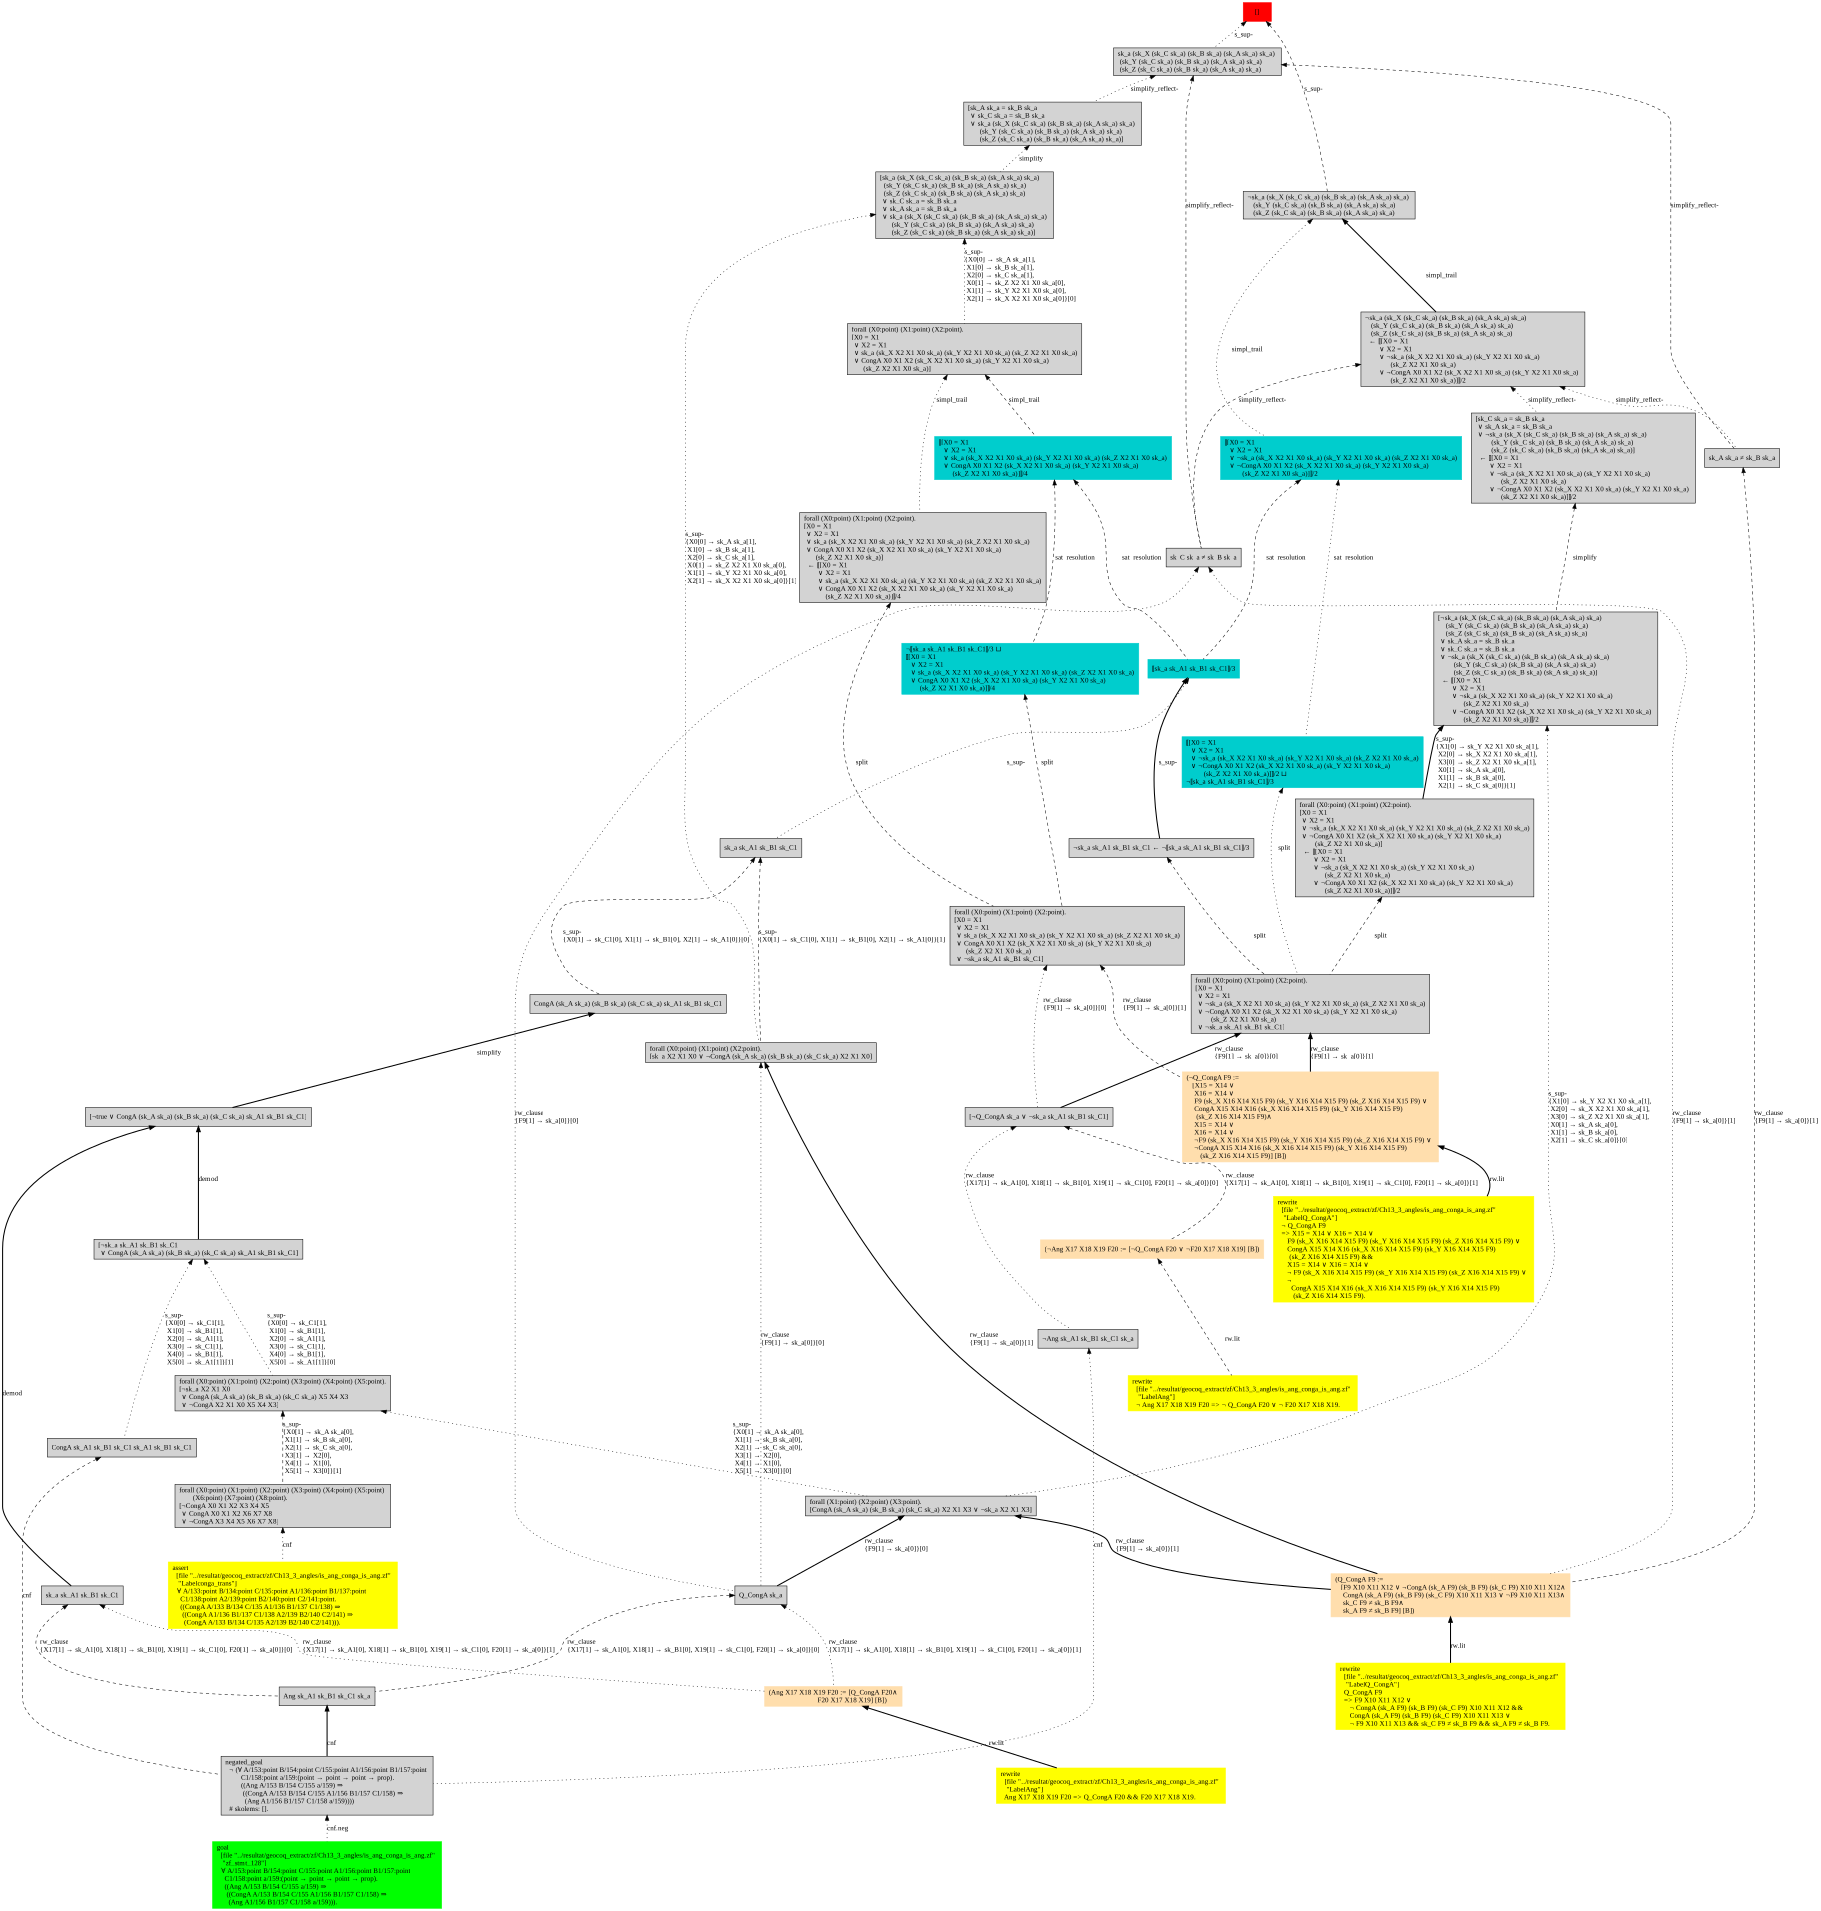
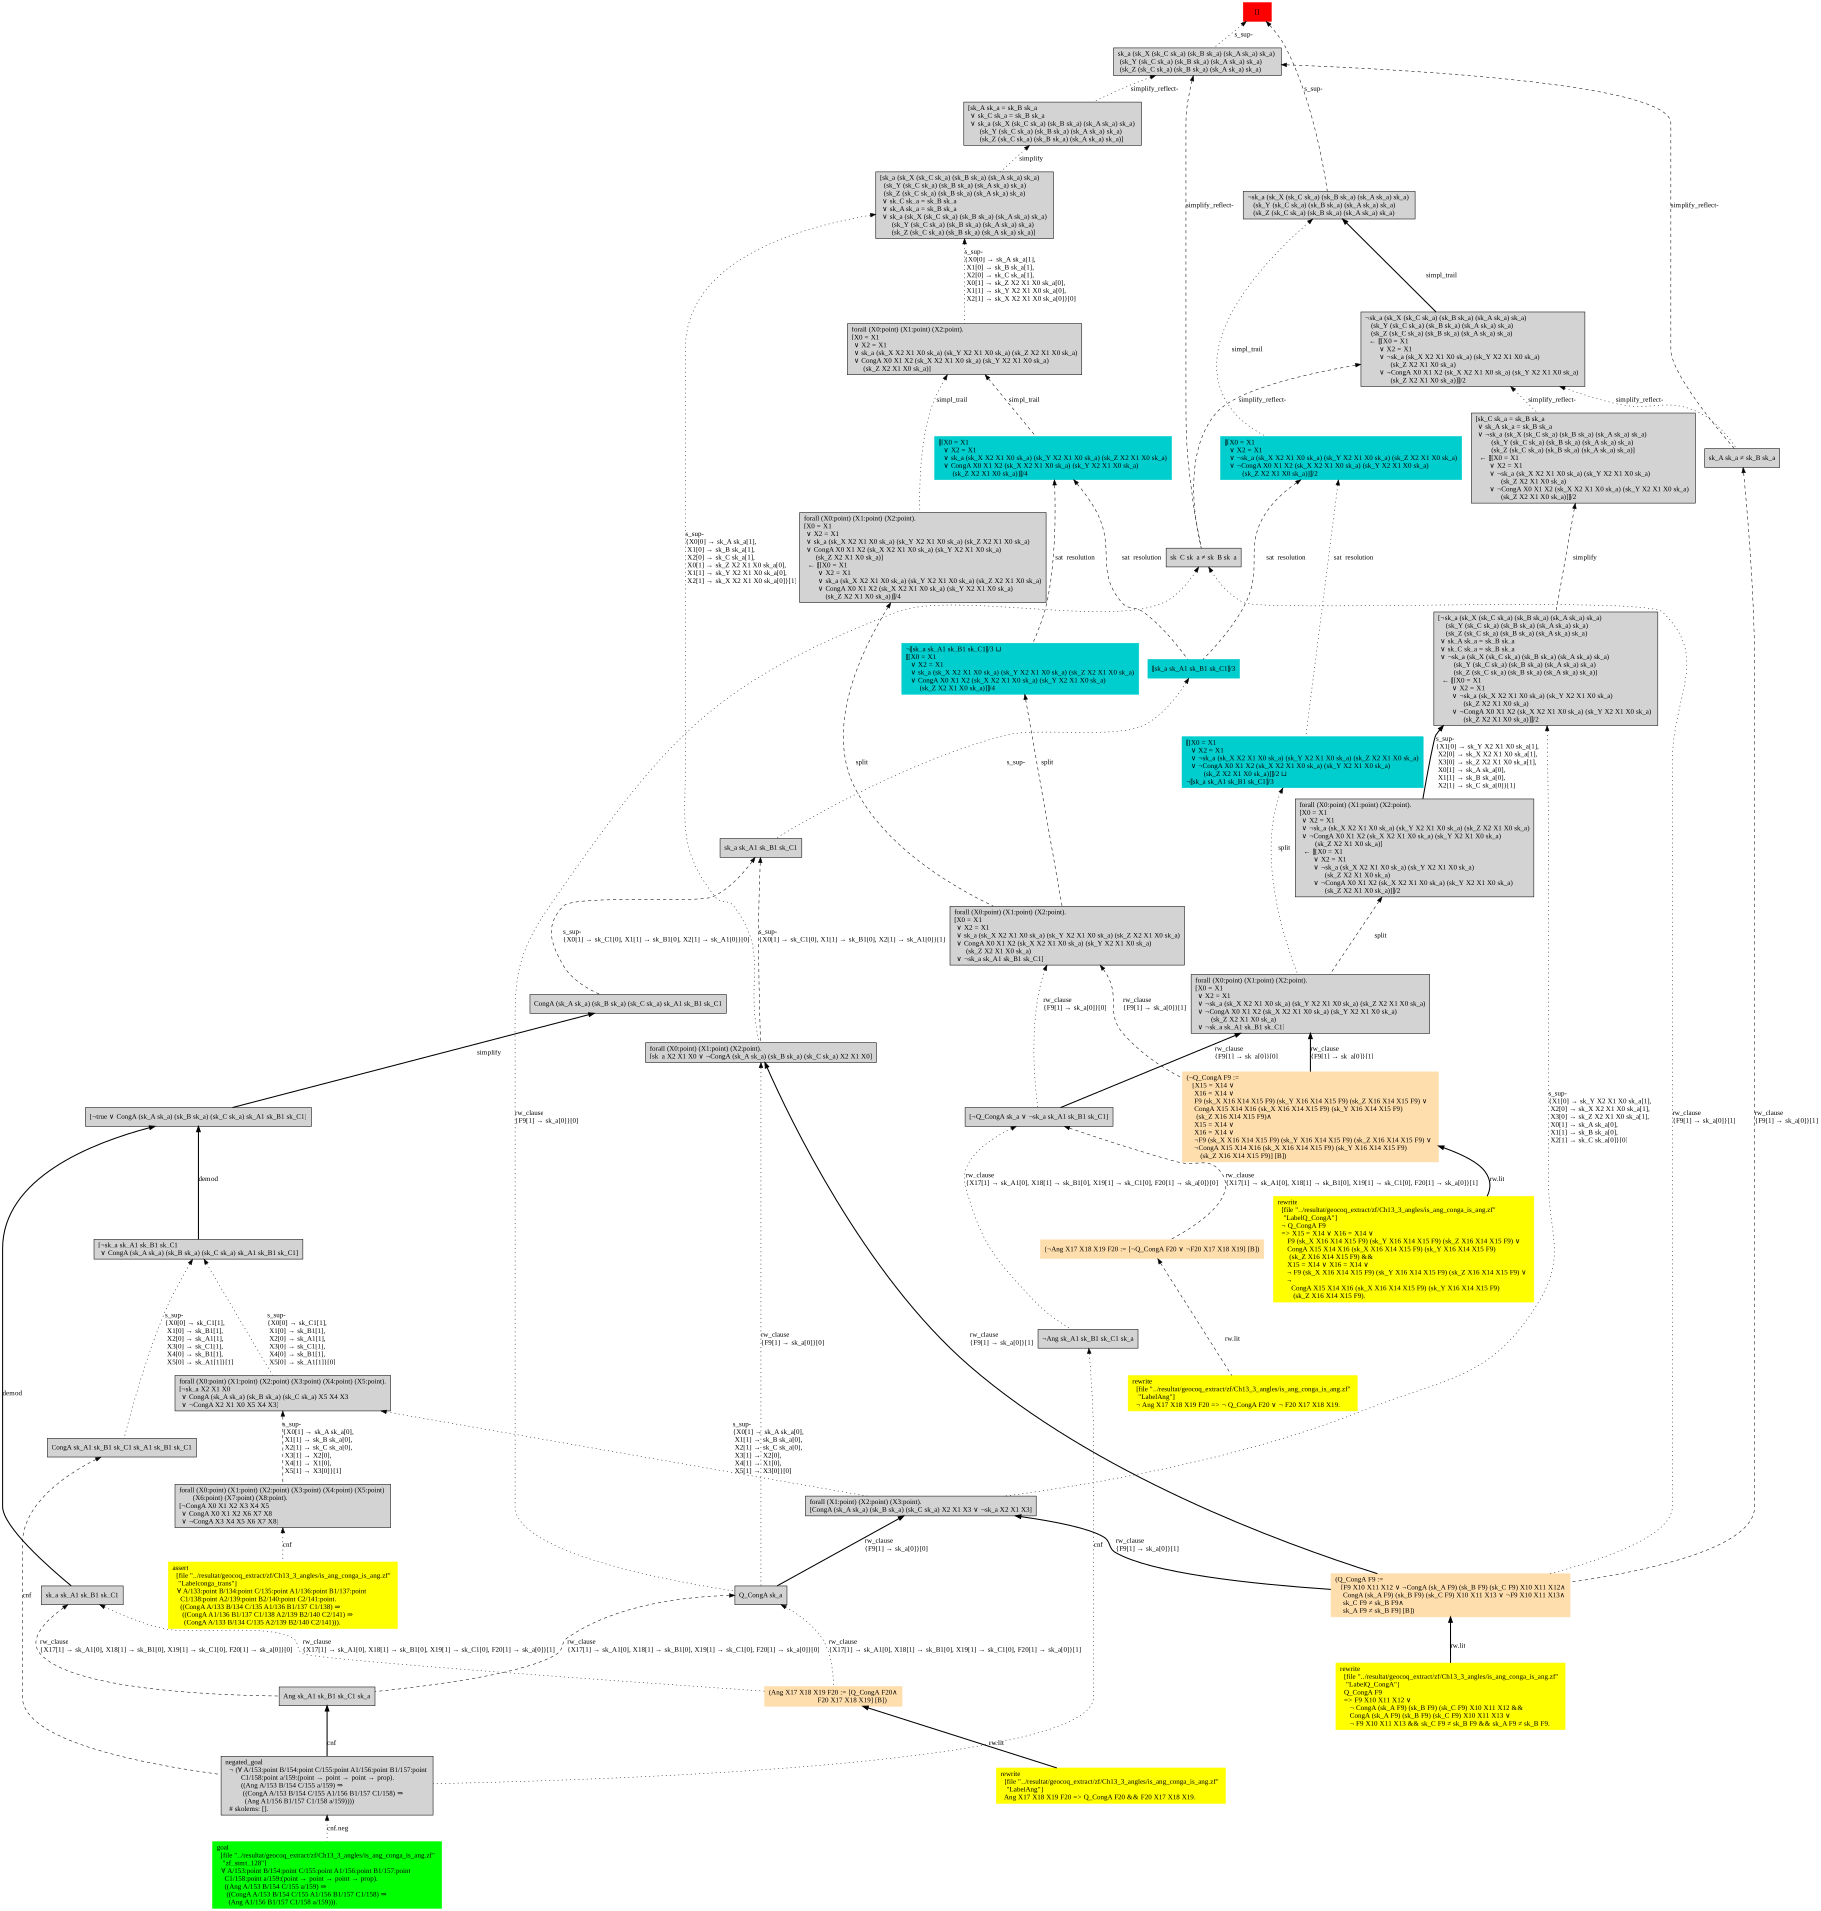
(1161, 848) -> none
